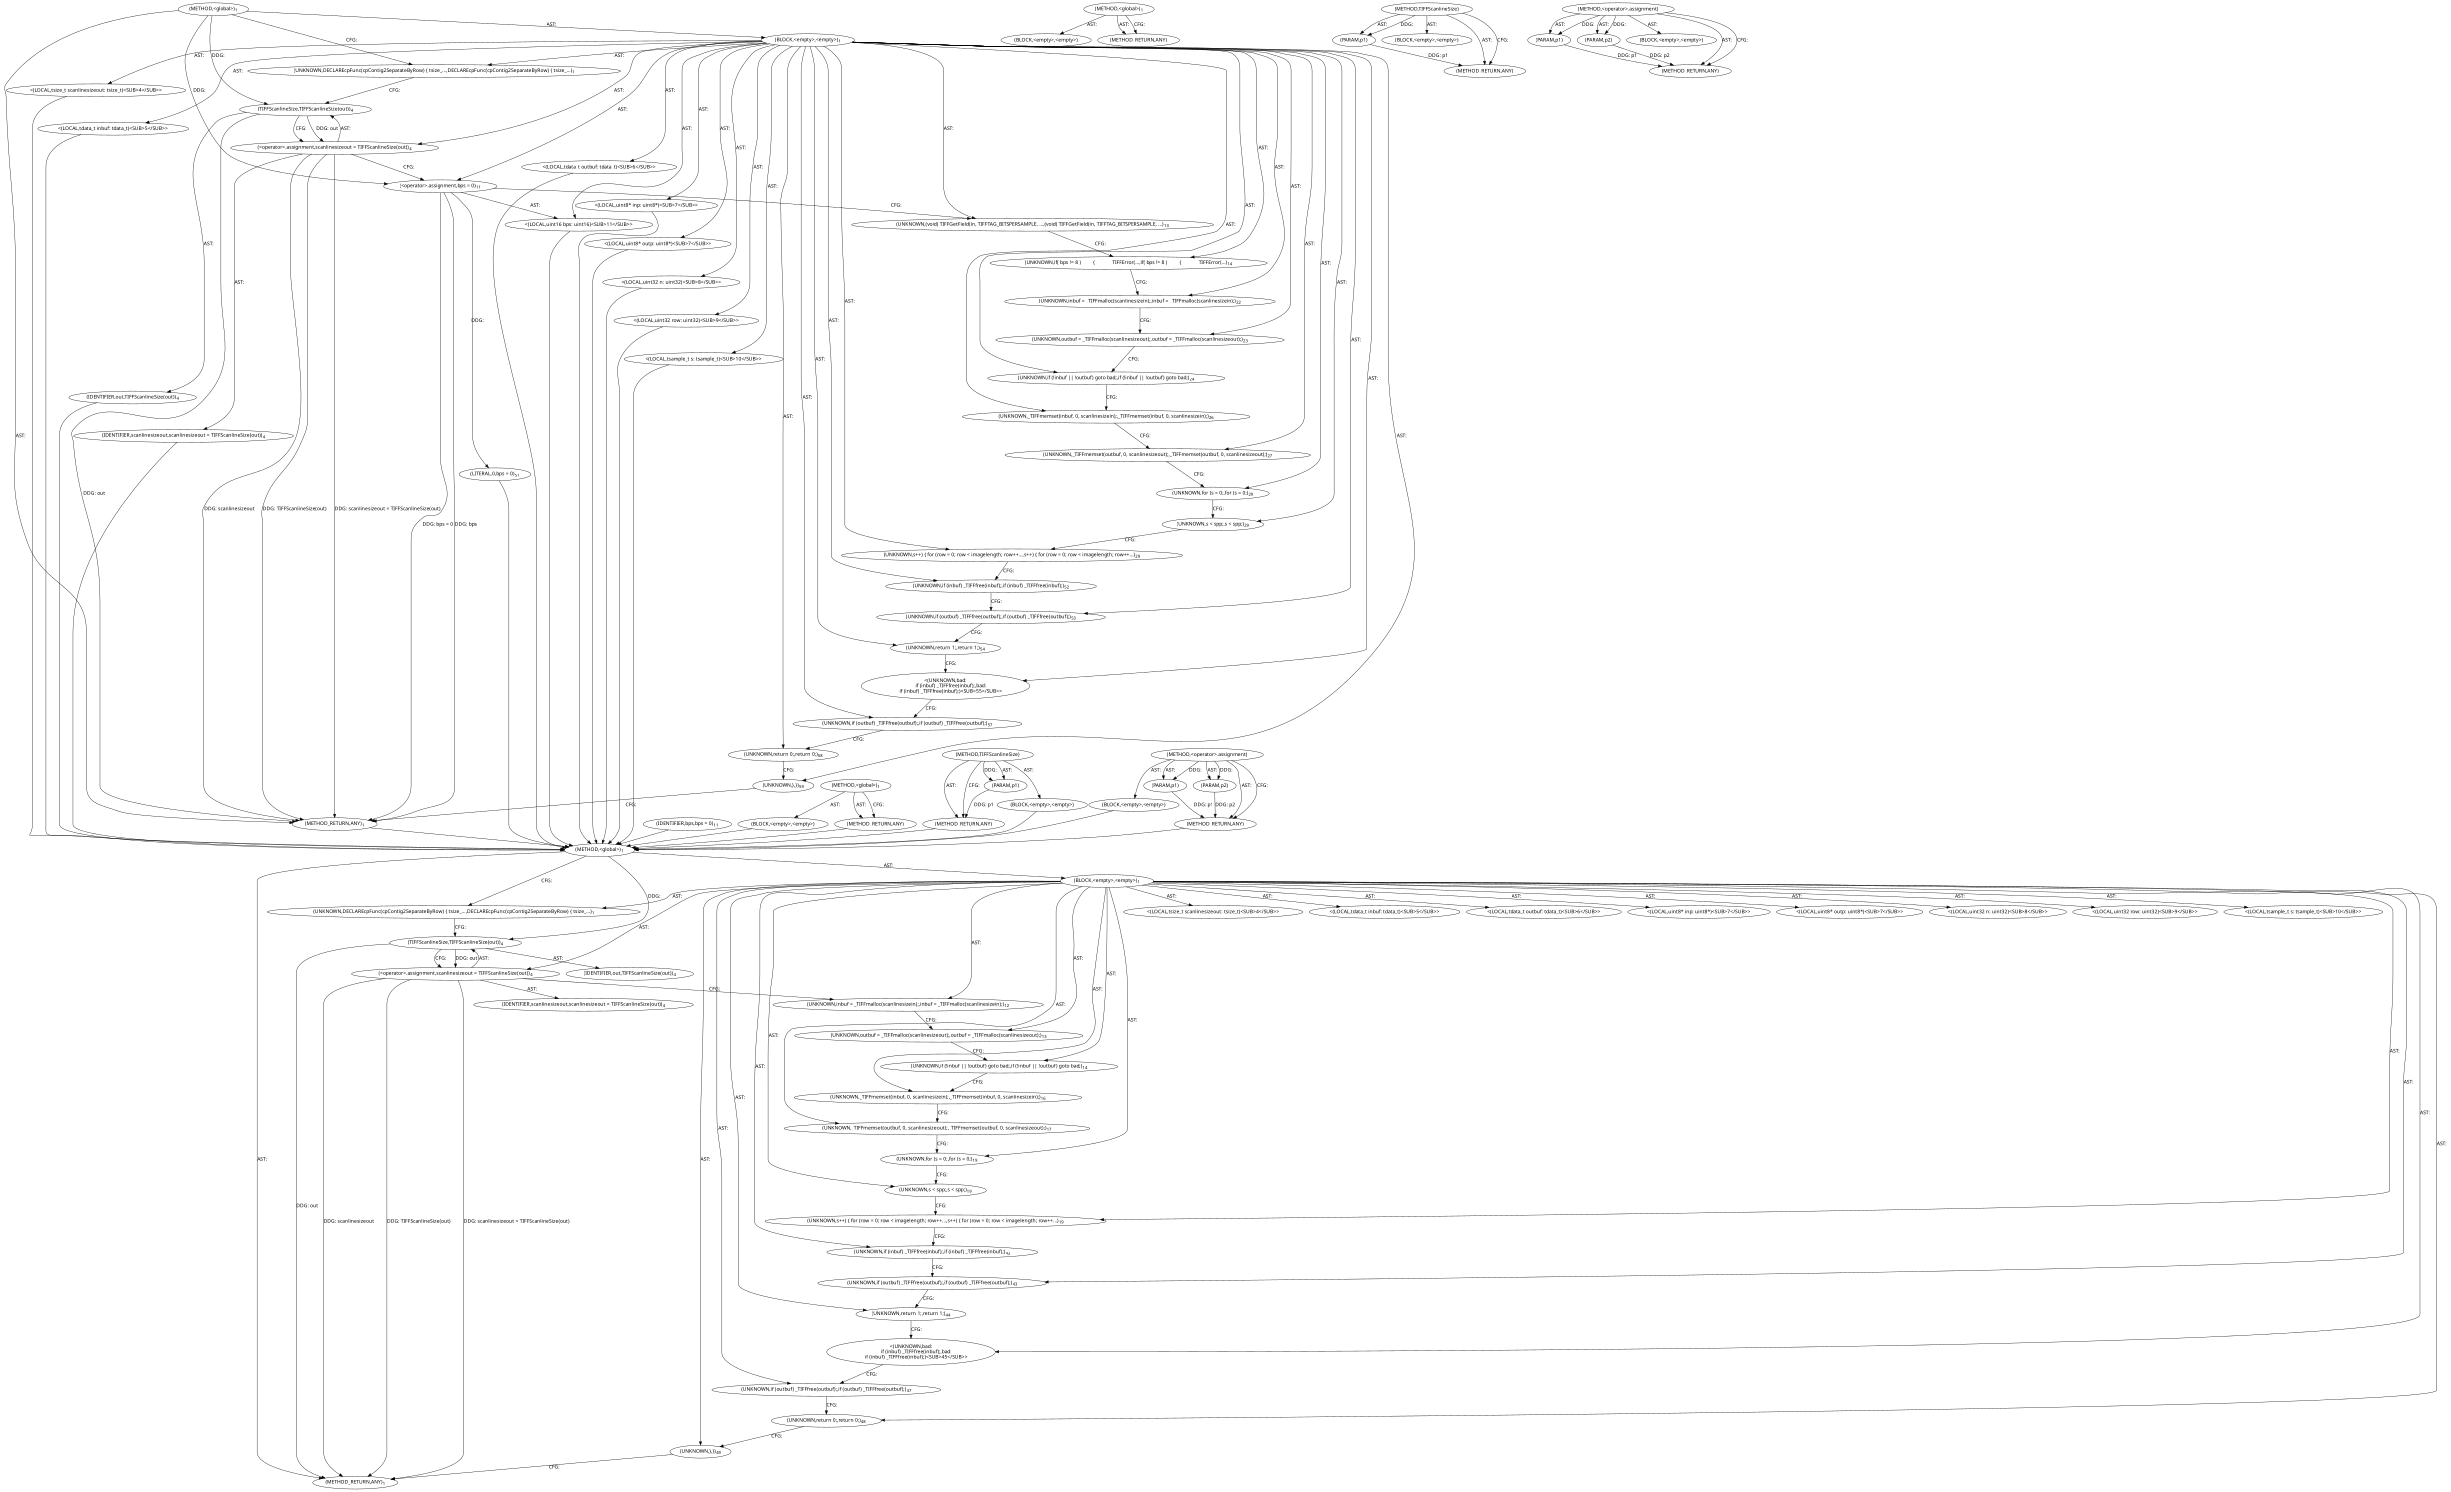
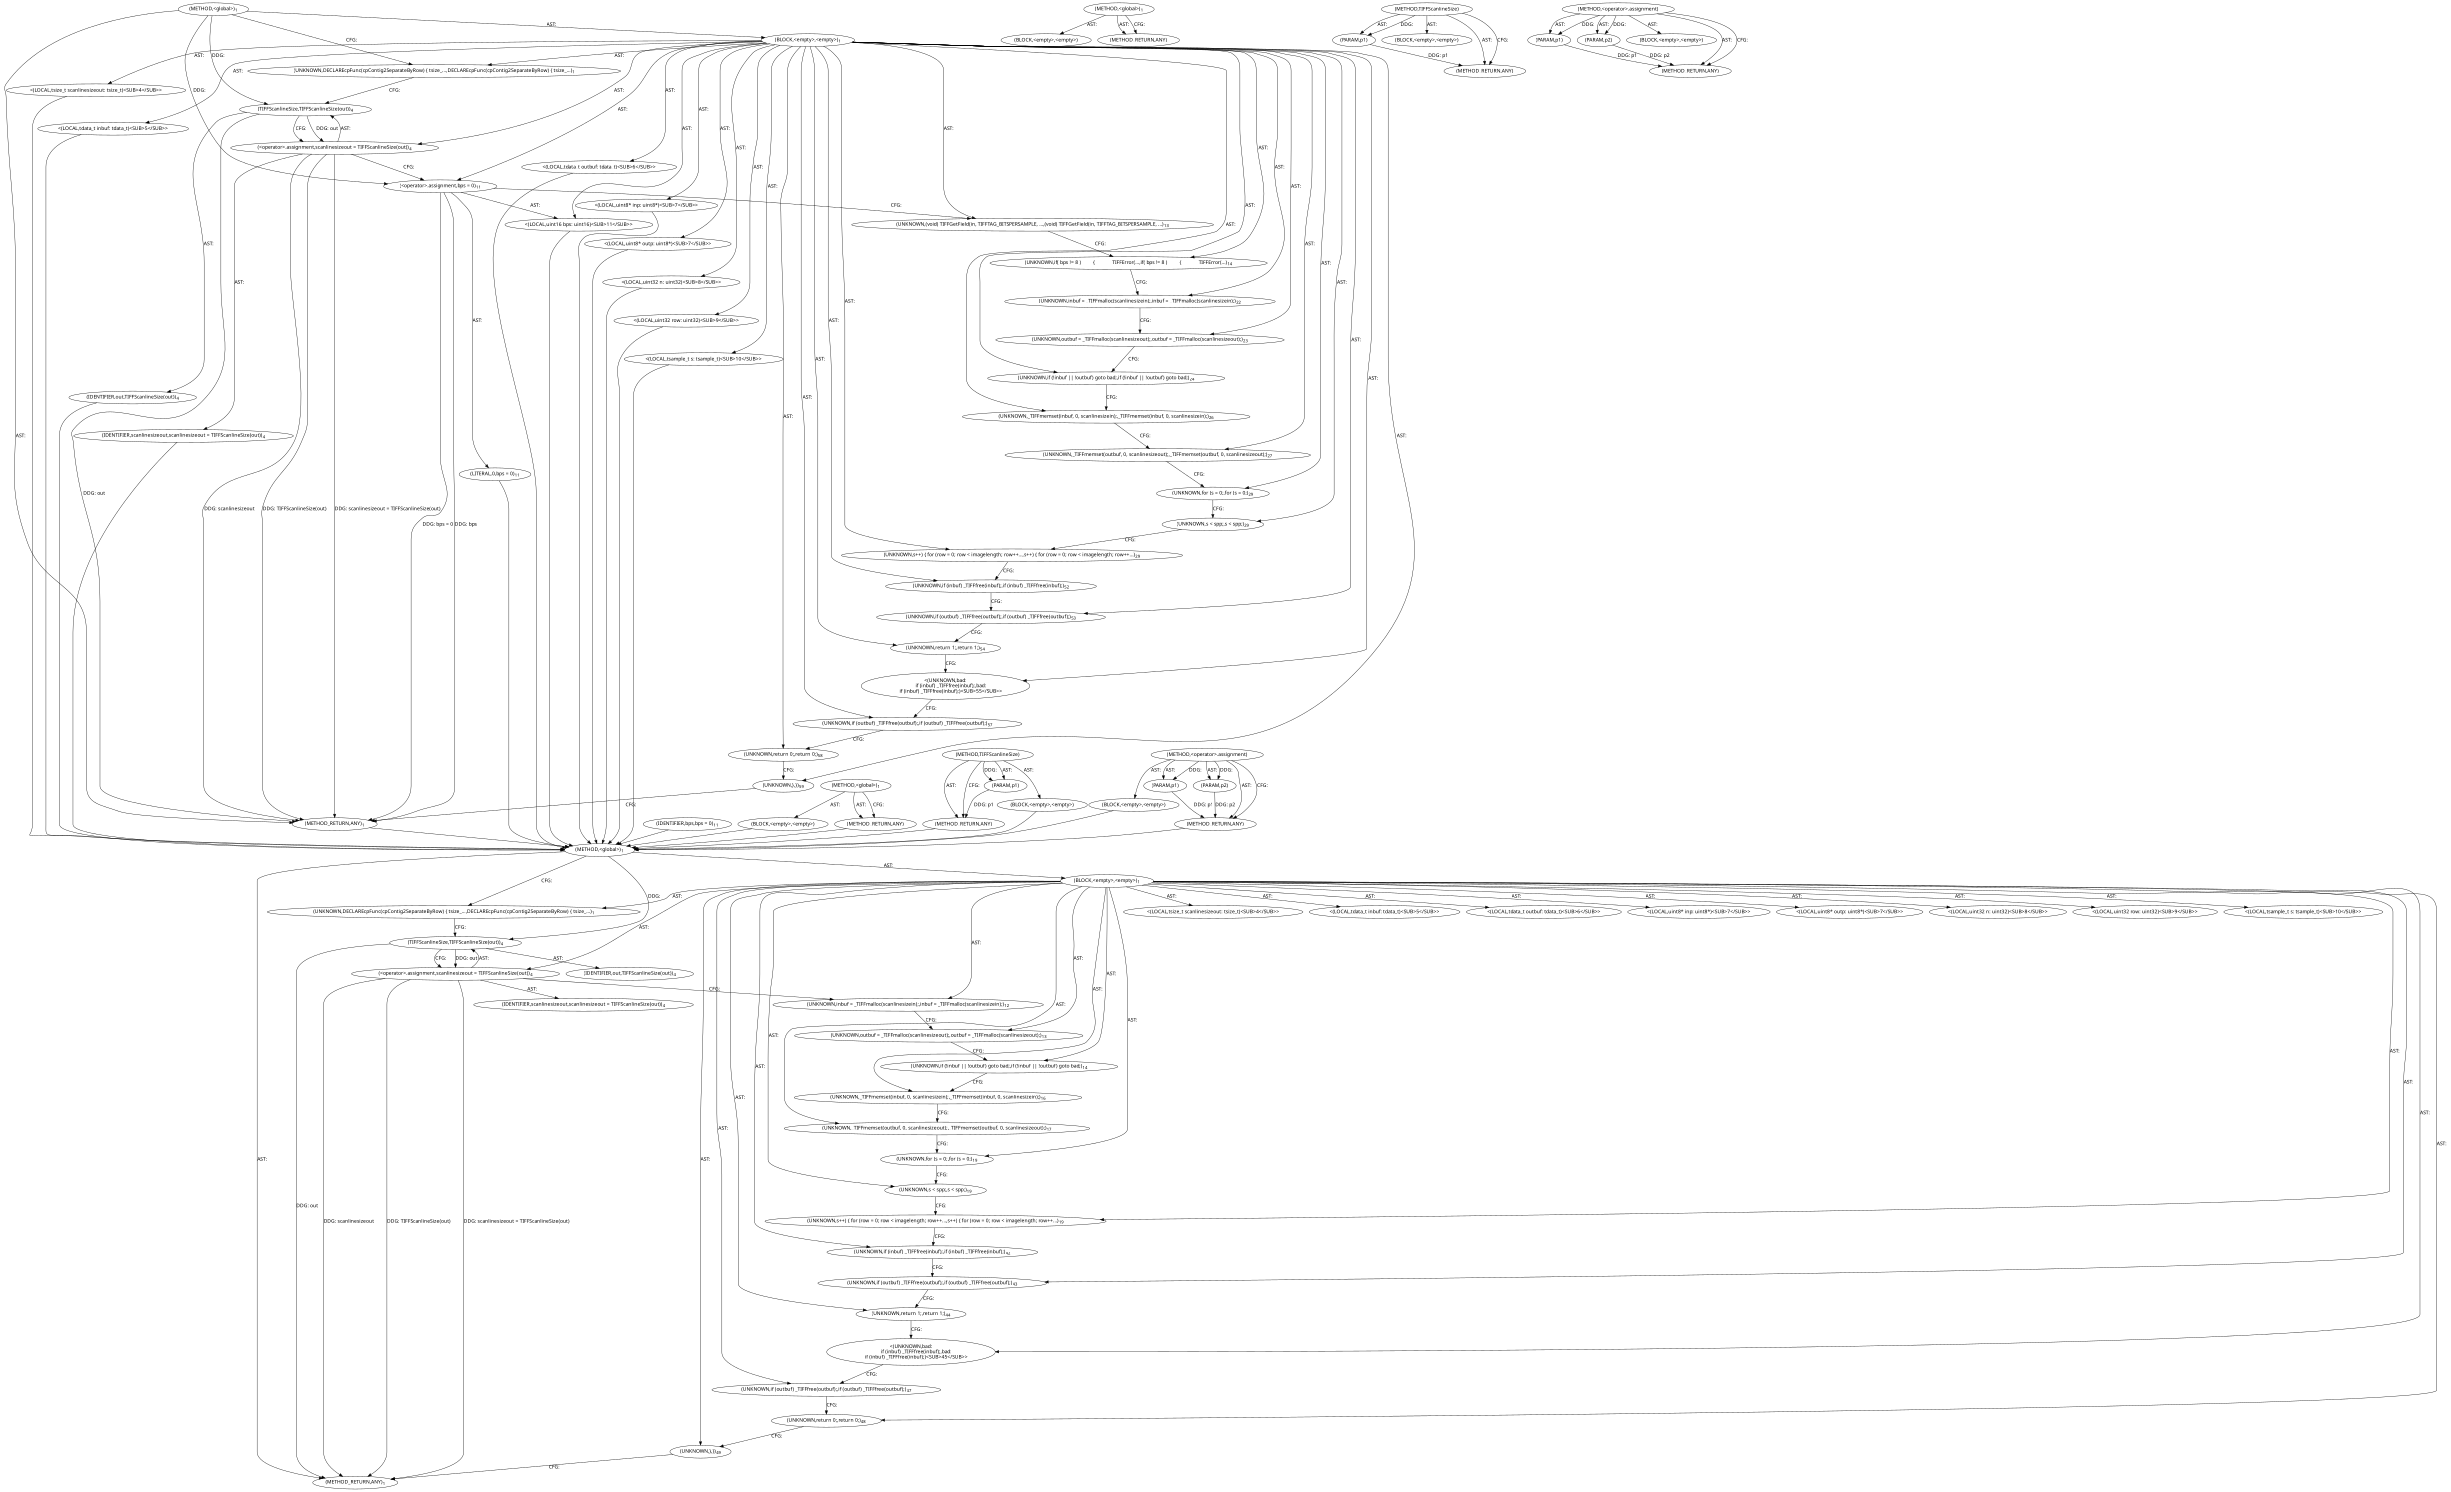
(478, 321) -> (478, 321)
(517, 474) -> (517, 474)
